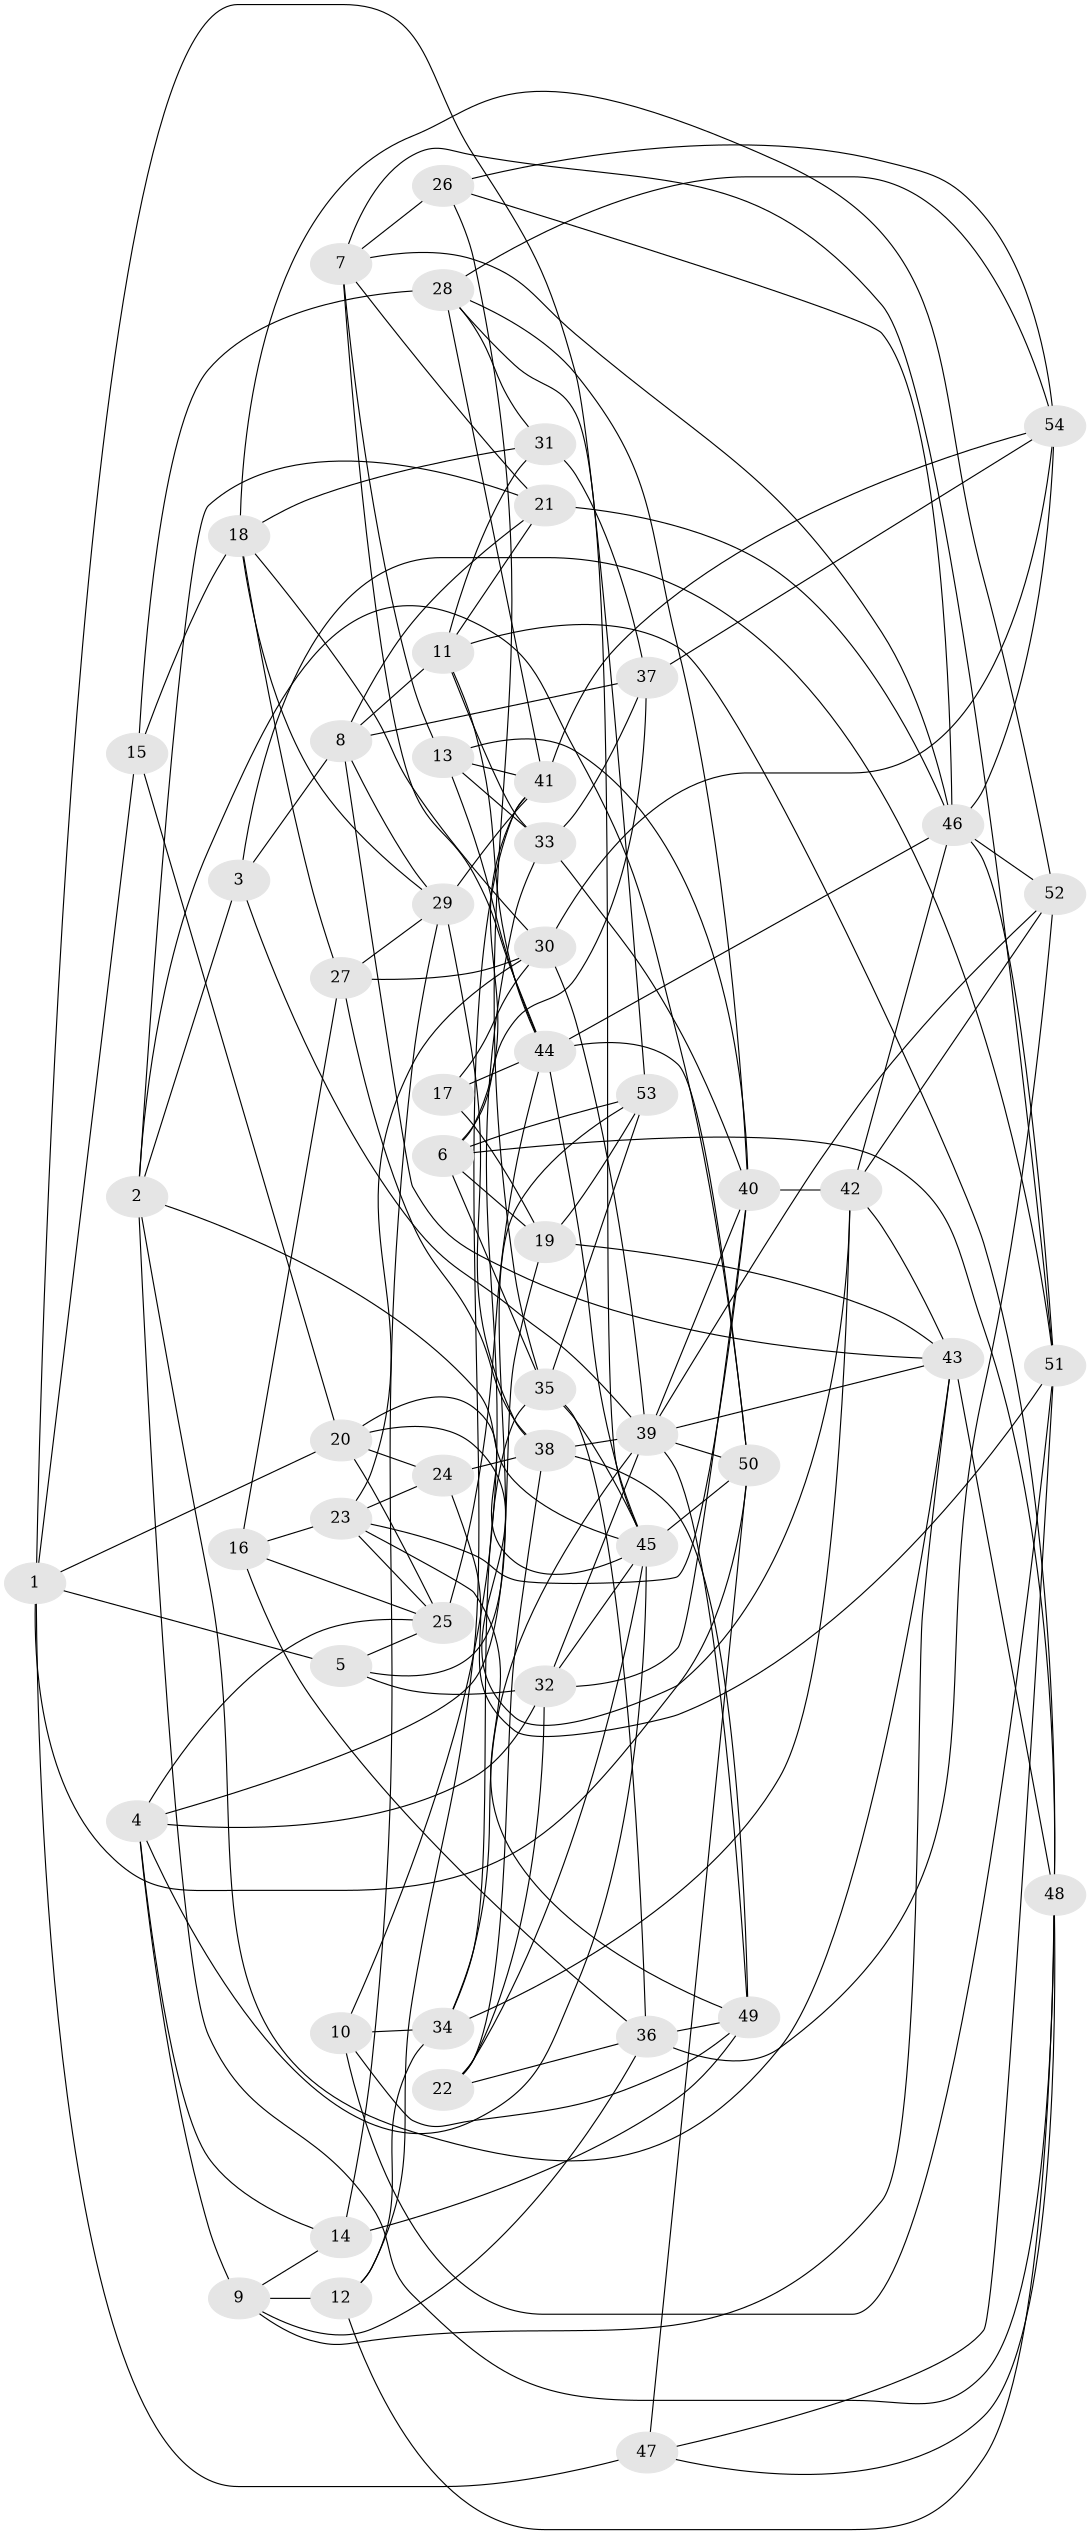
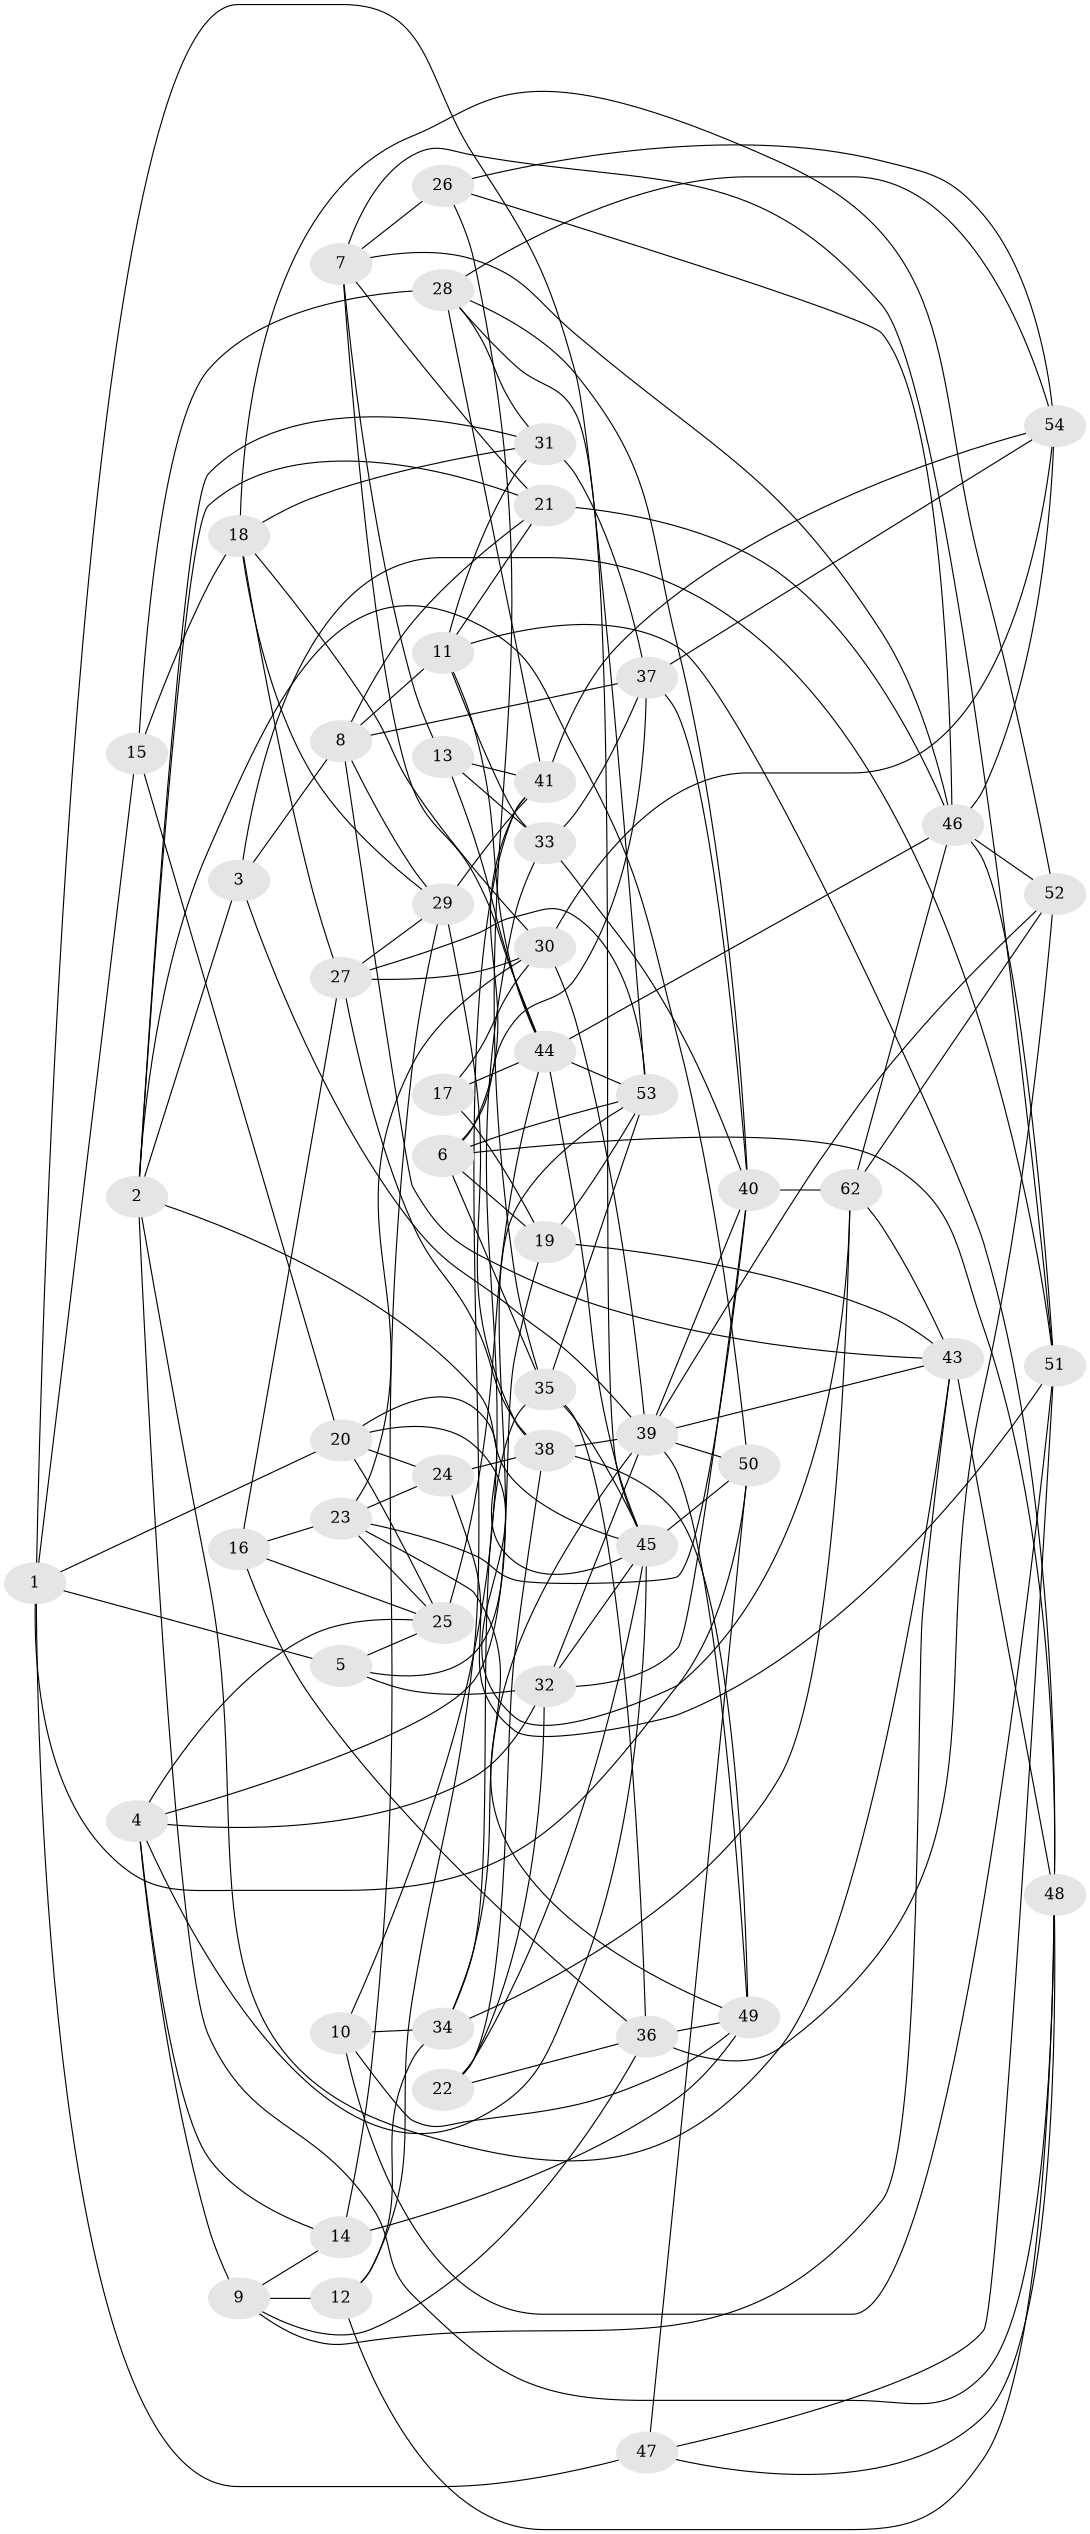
none -> (198, 509)
(687, 889) -> (722, 928)
none -> (557, 909)
(851, 1190) -> (851, 1190)
(713, 1199) -> (597, 1074)
